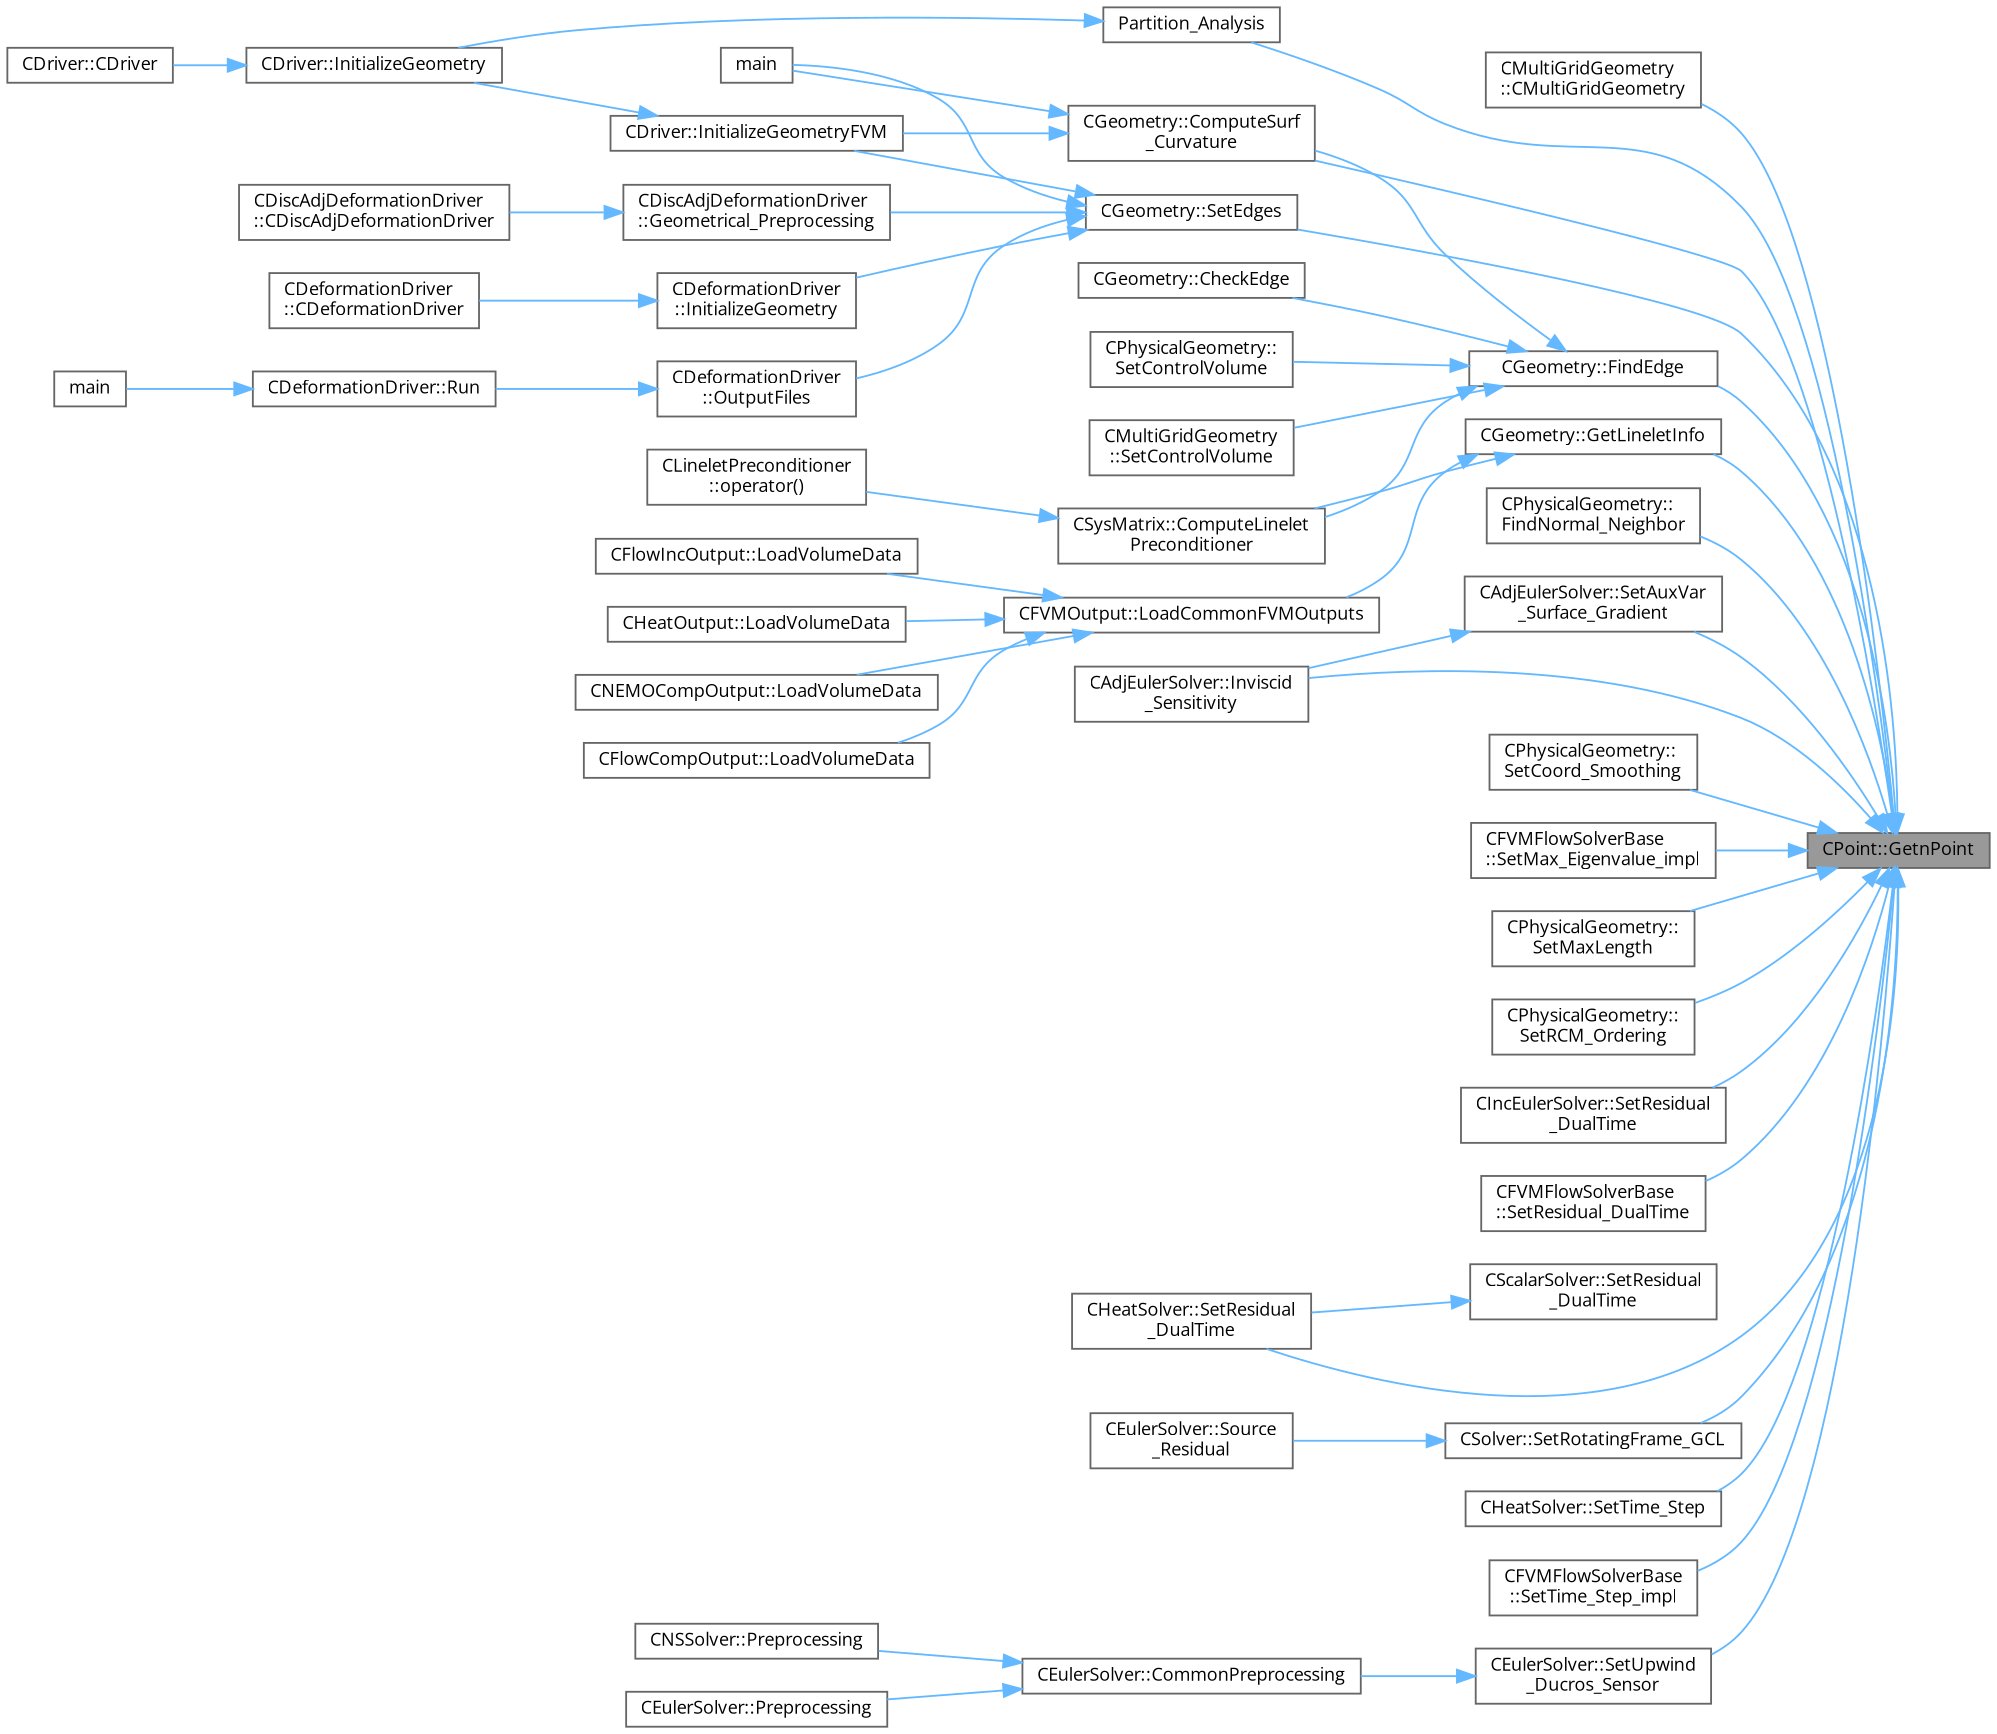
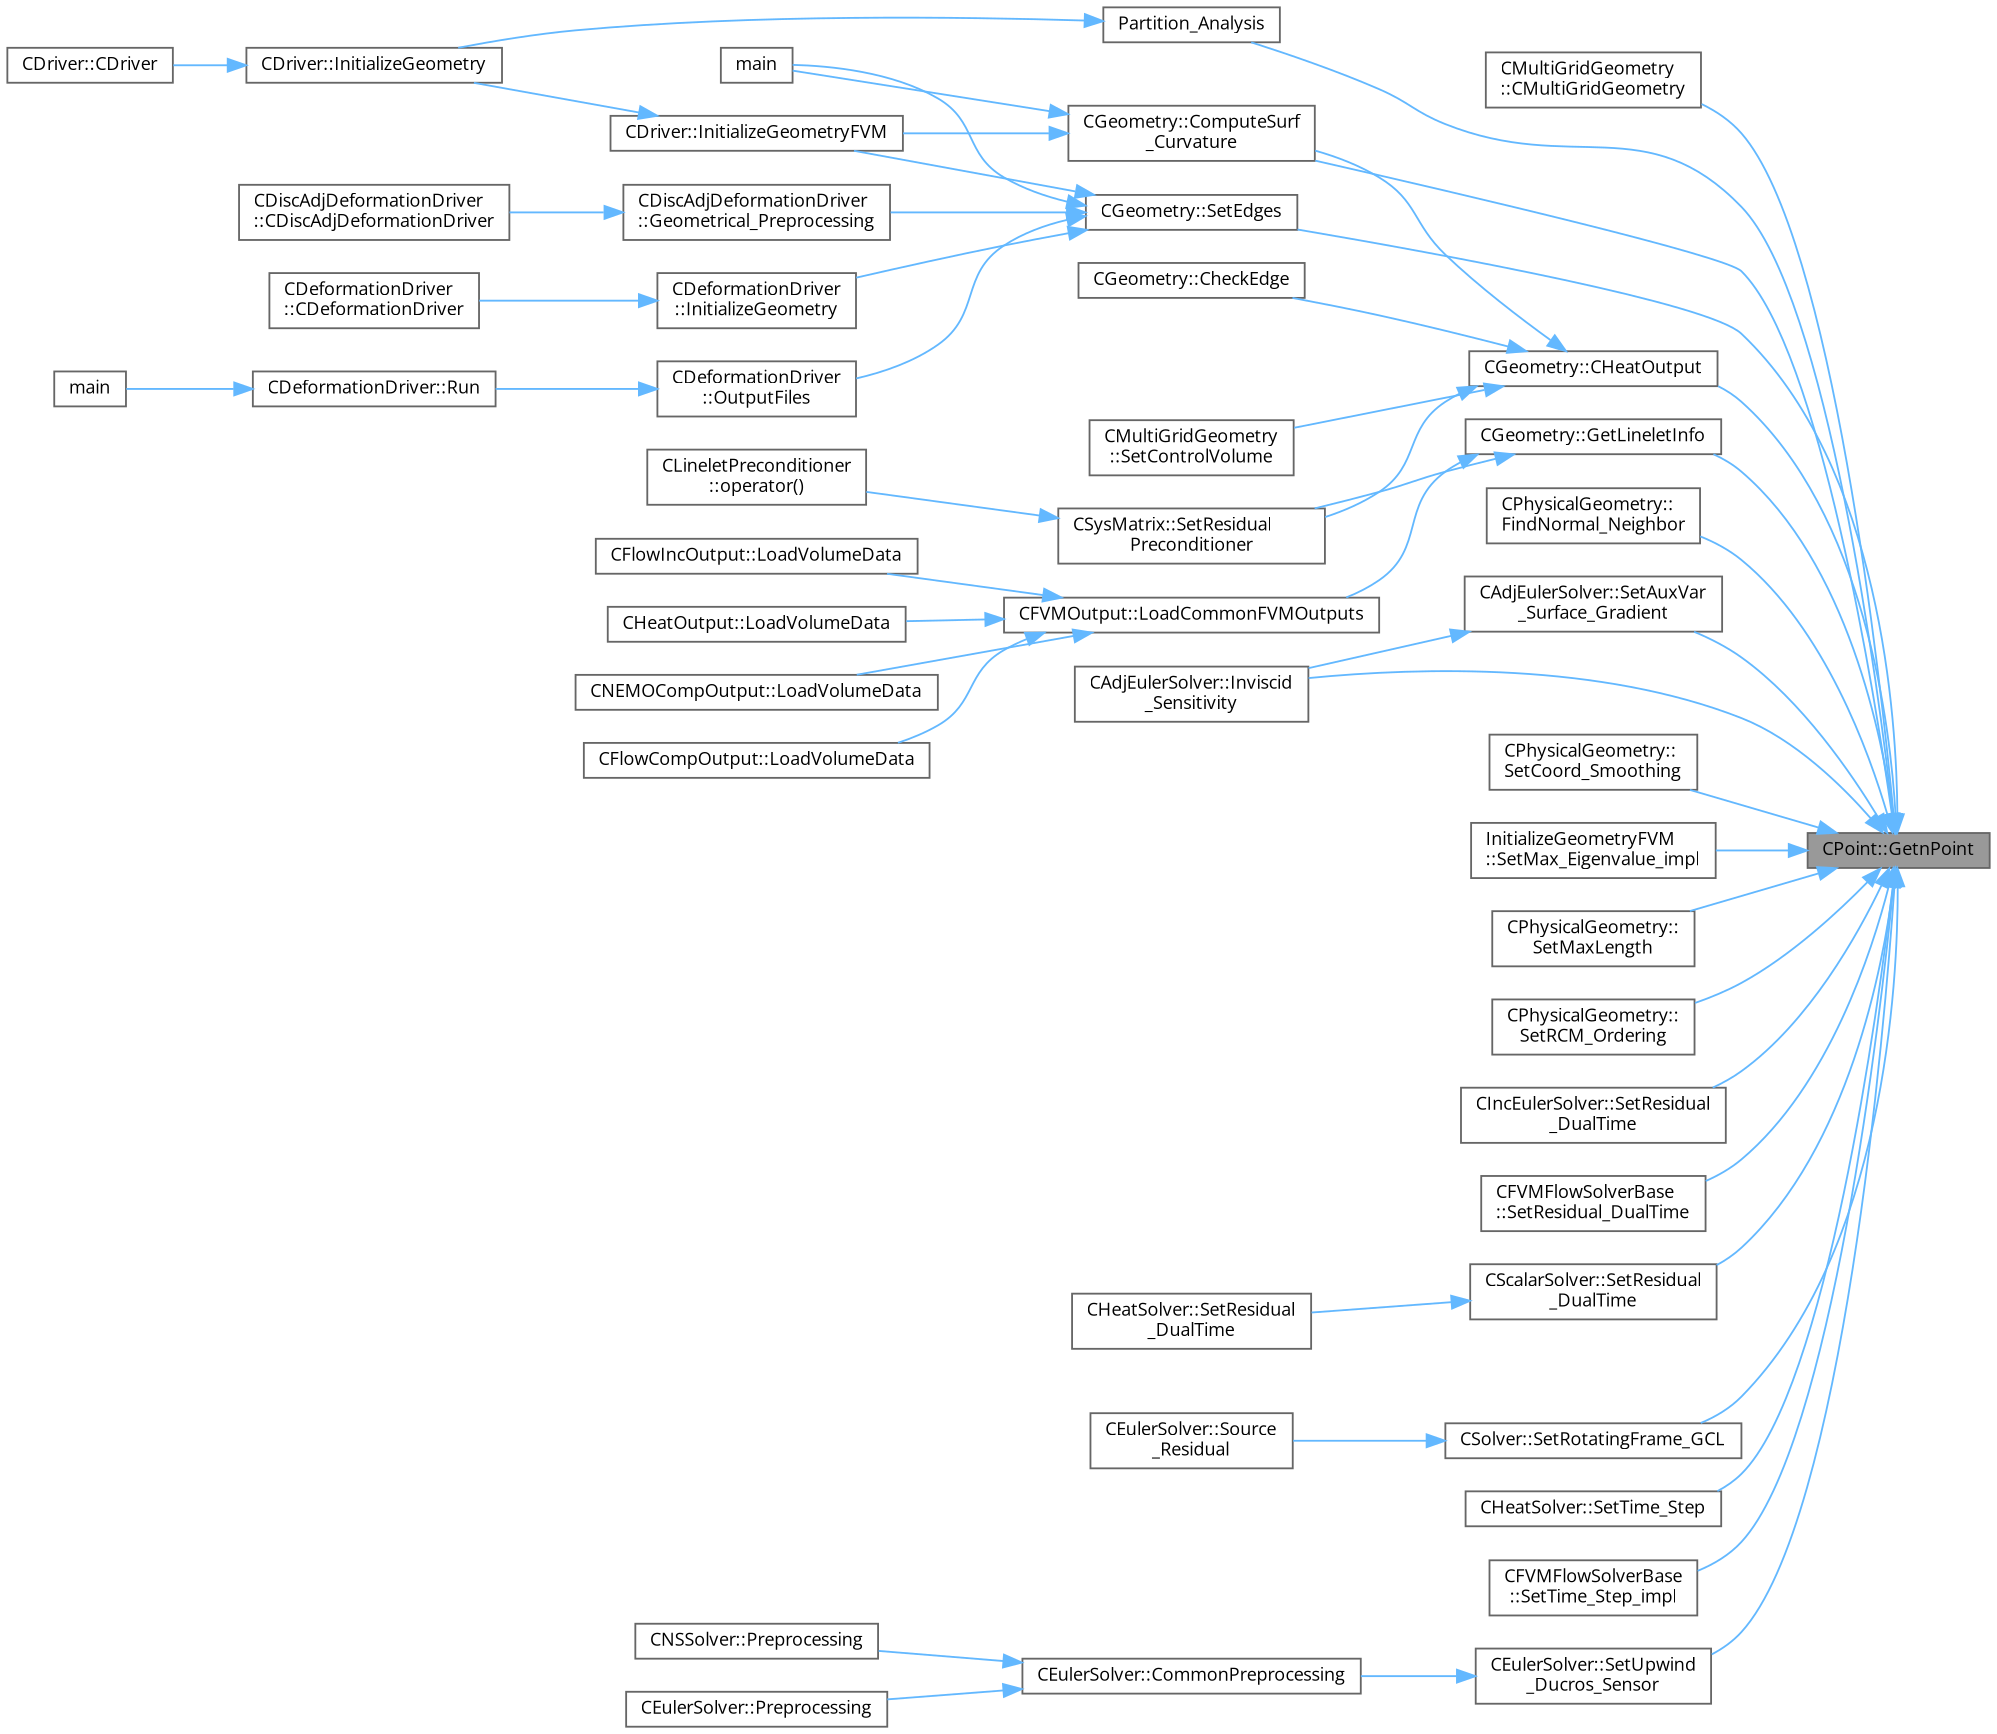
(1192, 360) -> none
(1593, 369) -> (1593, 369)
(1192, 536) -> (1192, 536)
(1593, 850) -> (1593, 850)
(1741, 1336) -> (1840, 1094)
